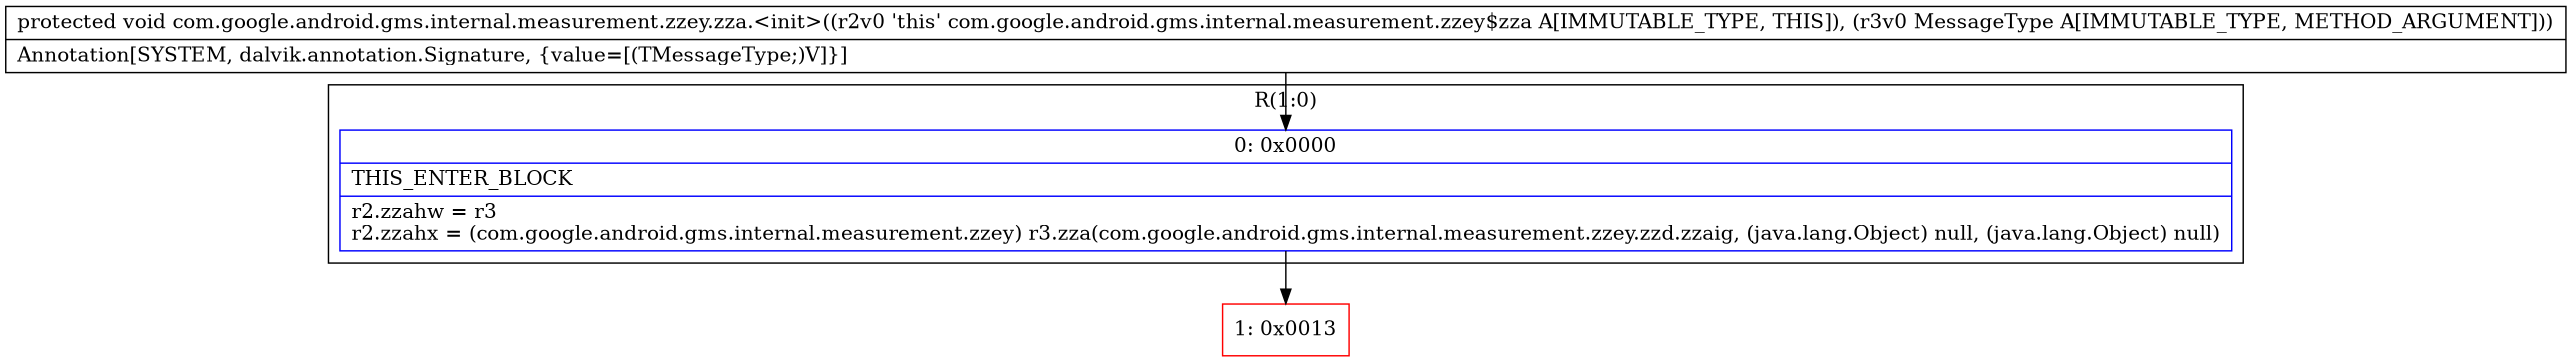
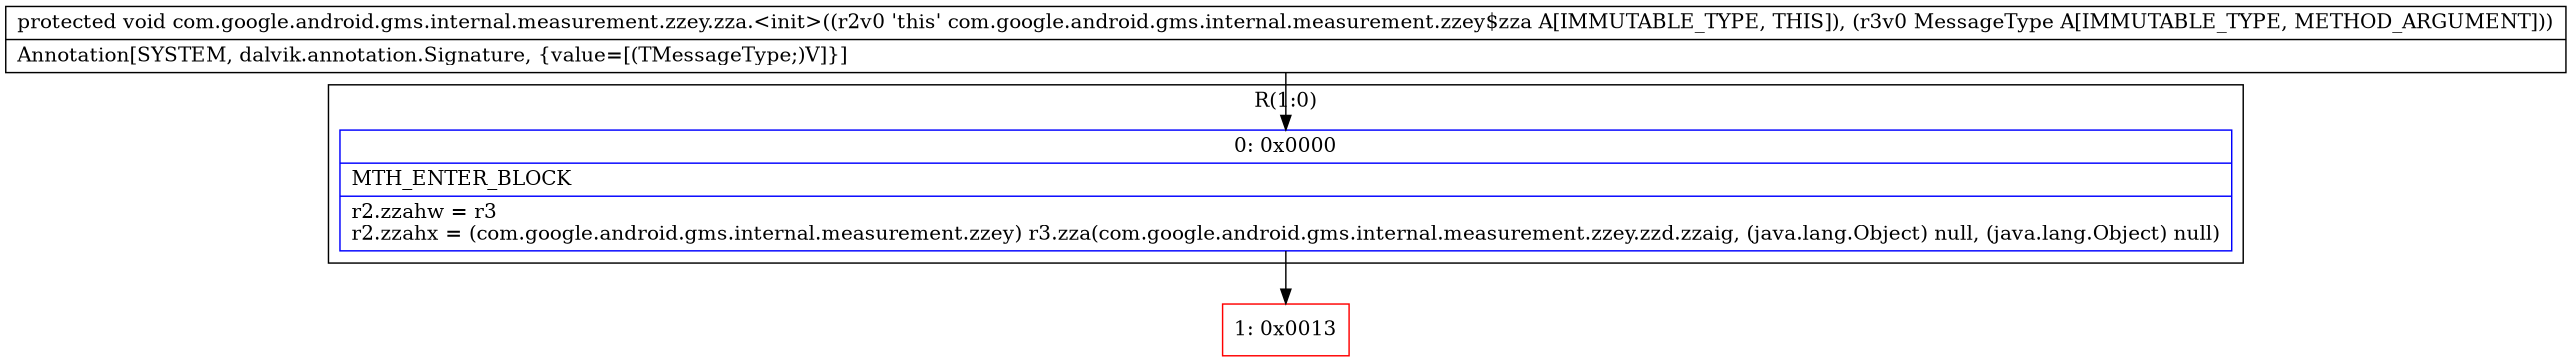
(462, 179) -> (462, 179)
